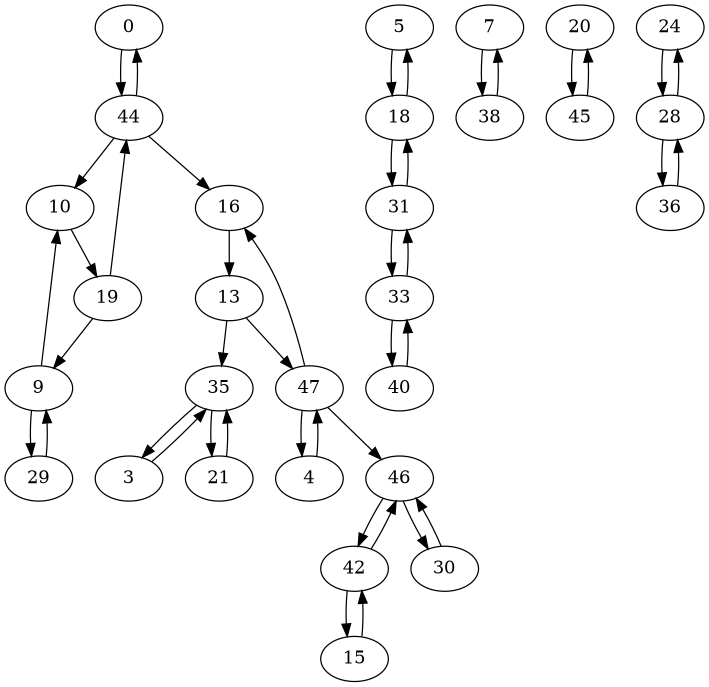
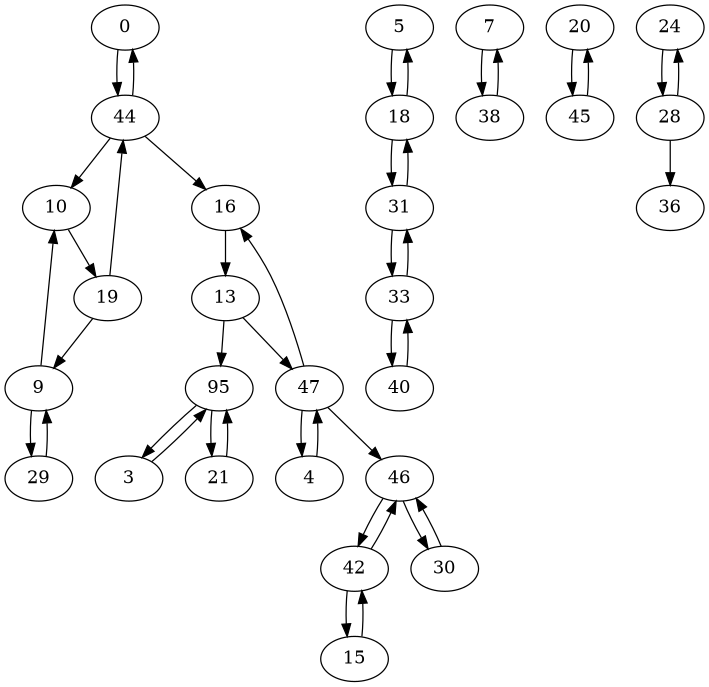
(679, 169) -> none
(219, 388) -> (219, 388)
